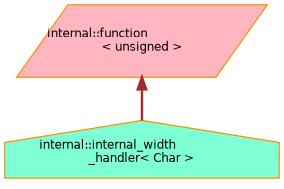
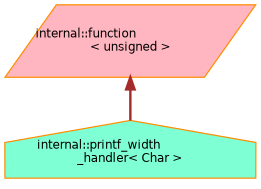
(142, 152) -> (130, 152)
